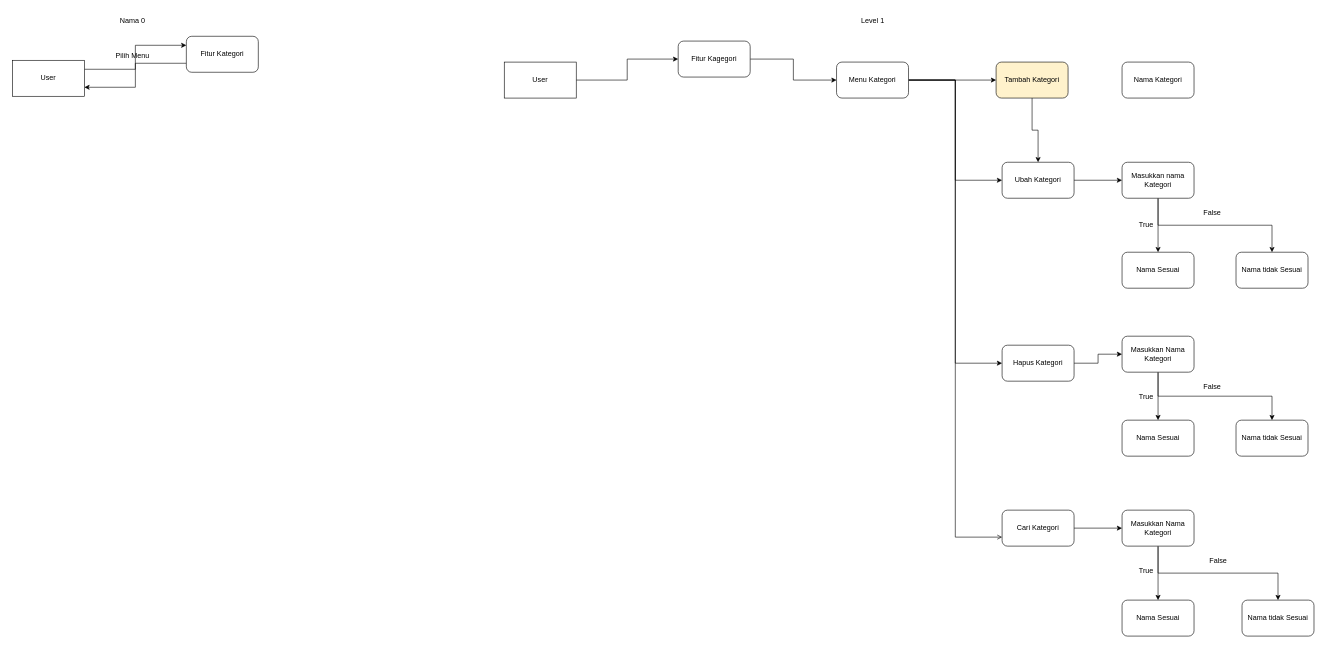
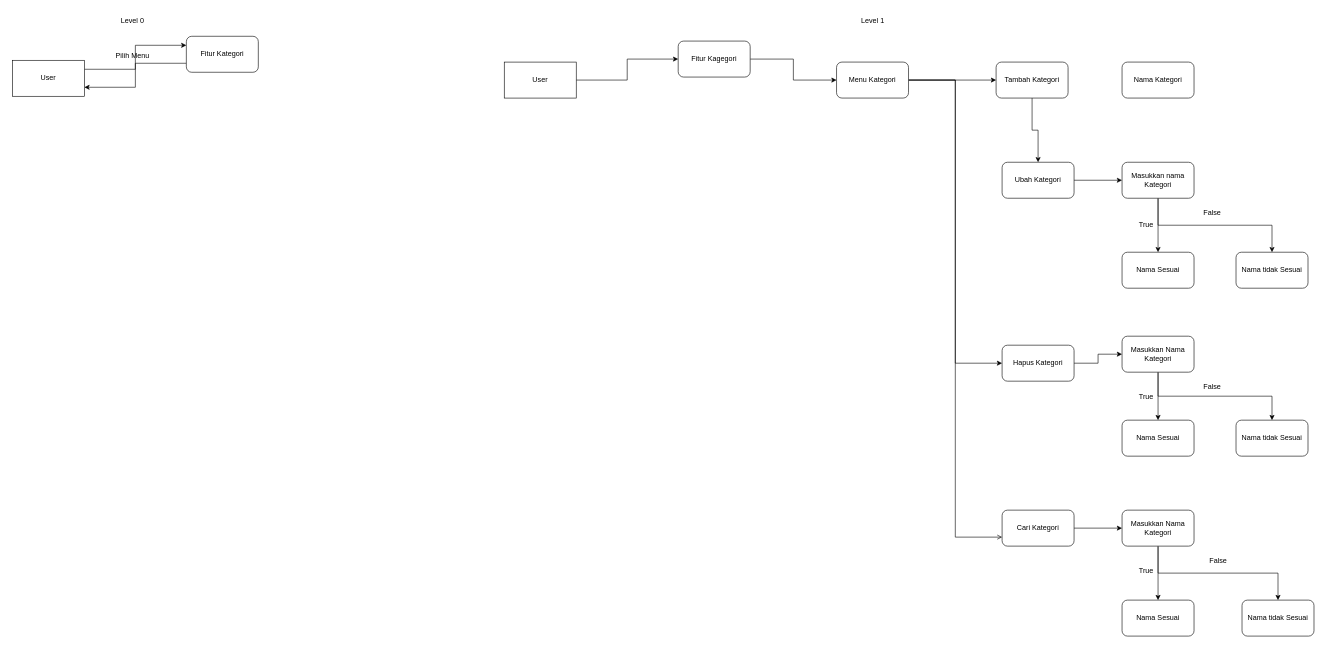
(133, 21) -> (133, 21)
(1032, 80) -> (1032, 80)
(996, 180) -> none
